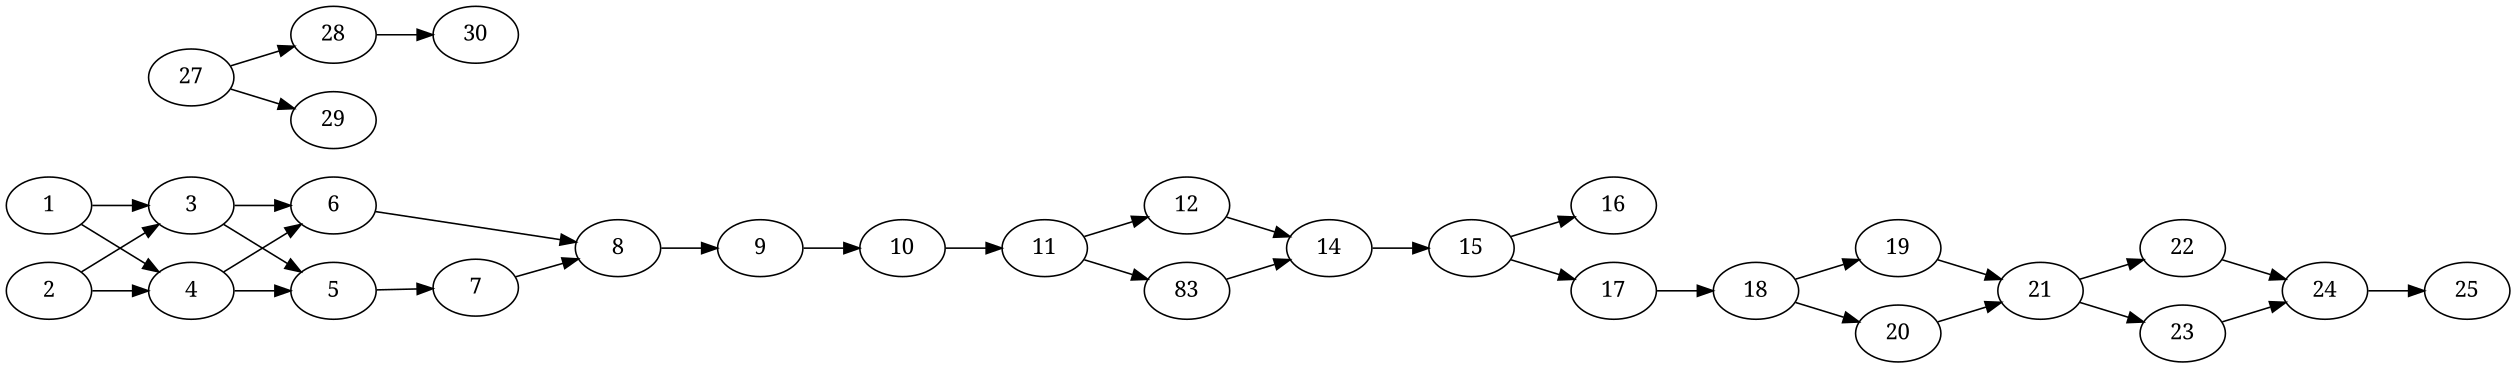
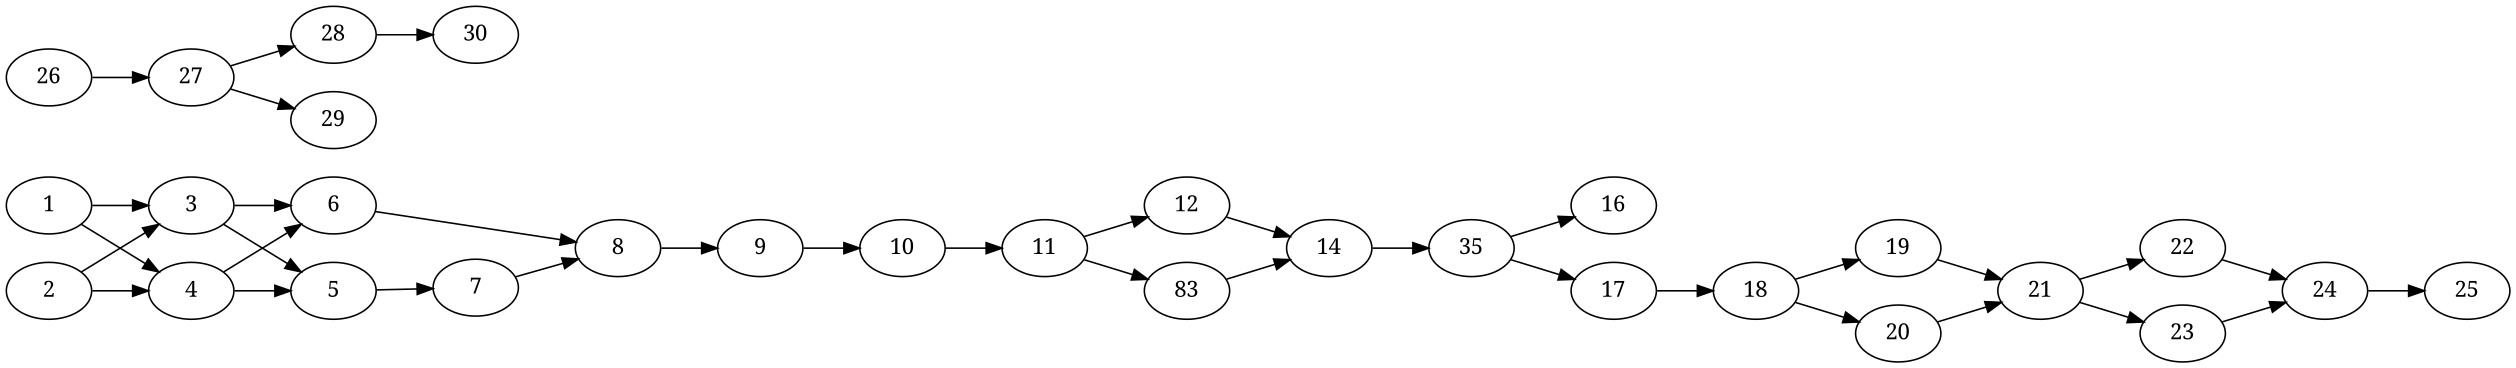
none -> (49, 77)
(1471, 248) -> (1471, 248)
